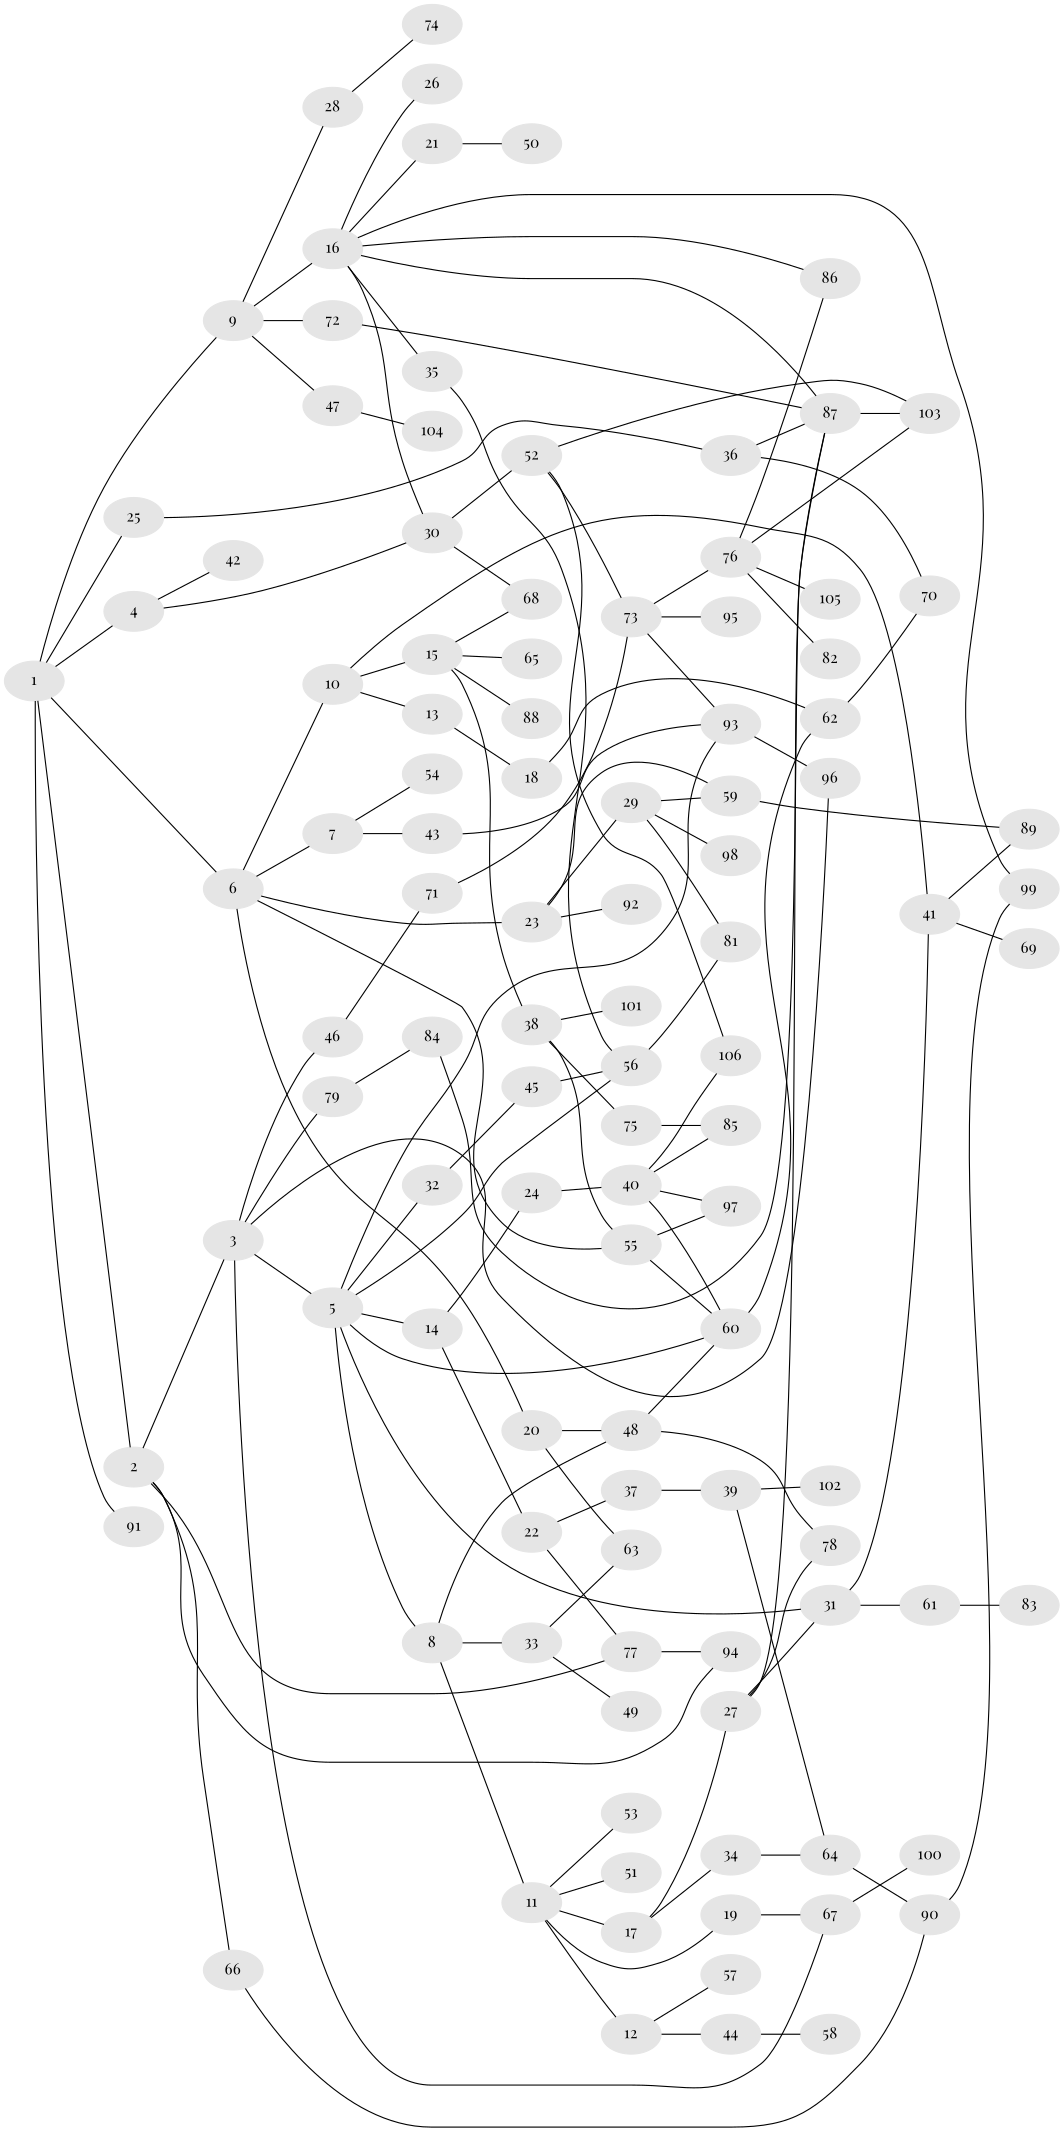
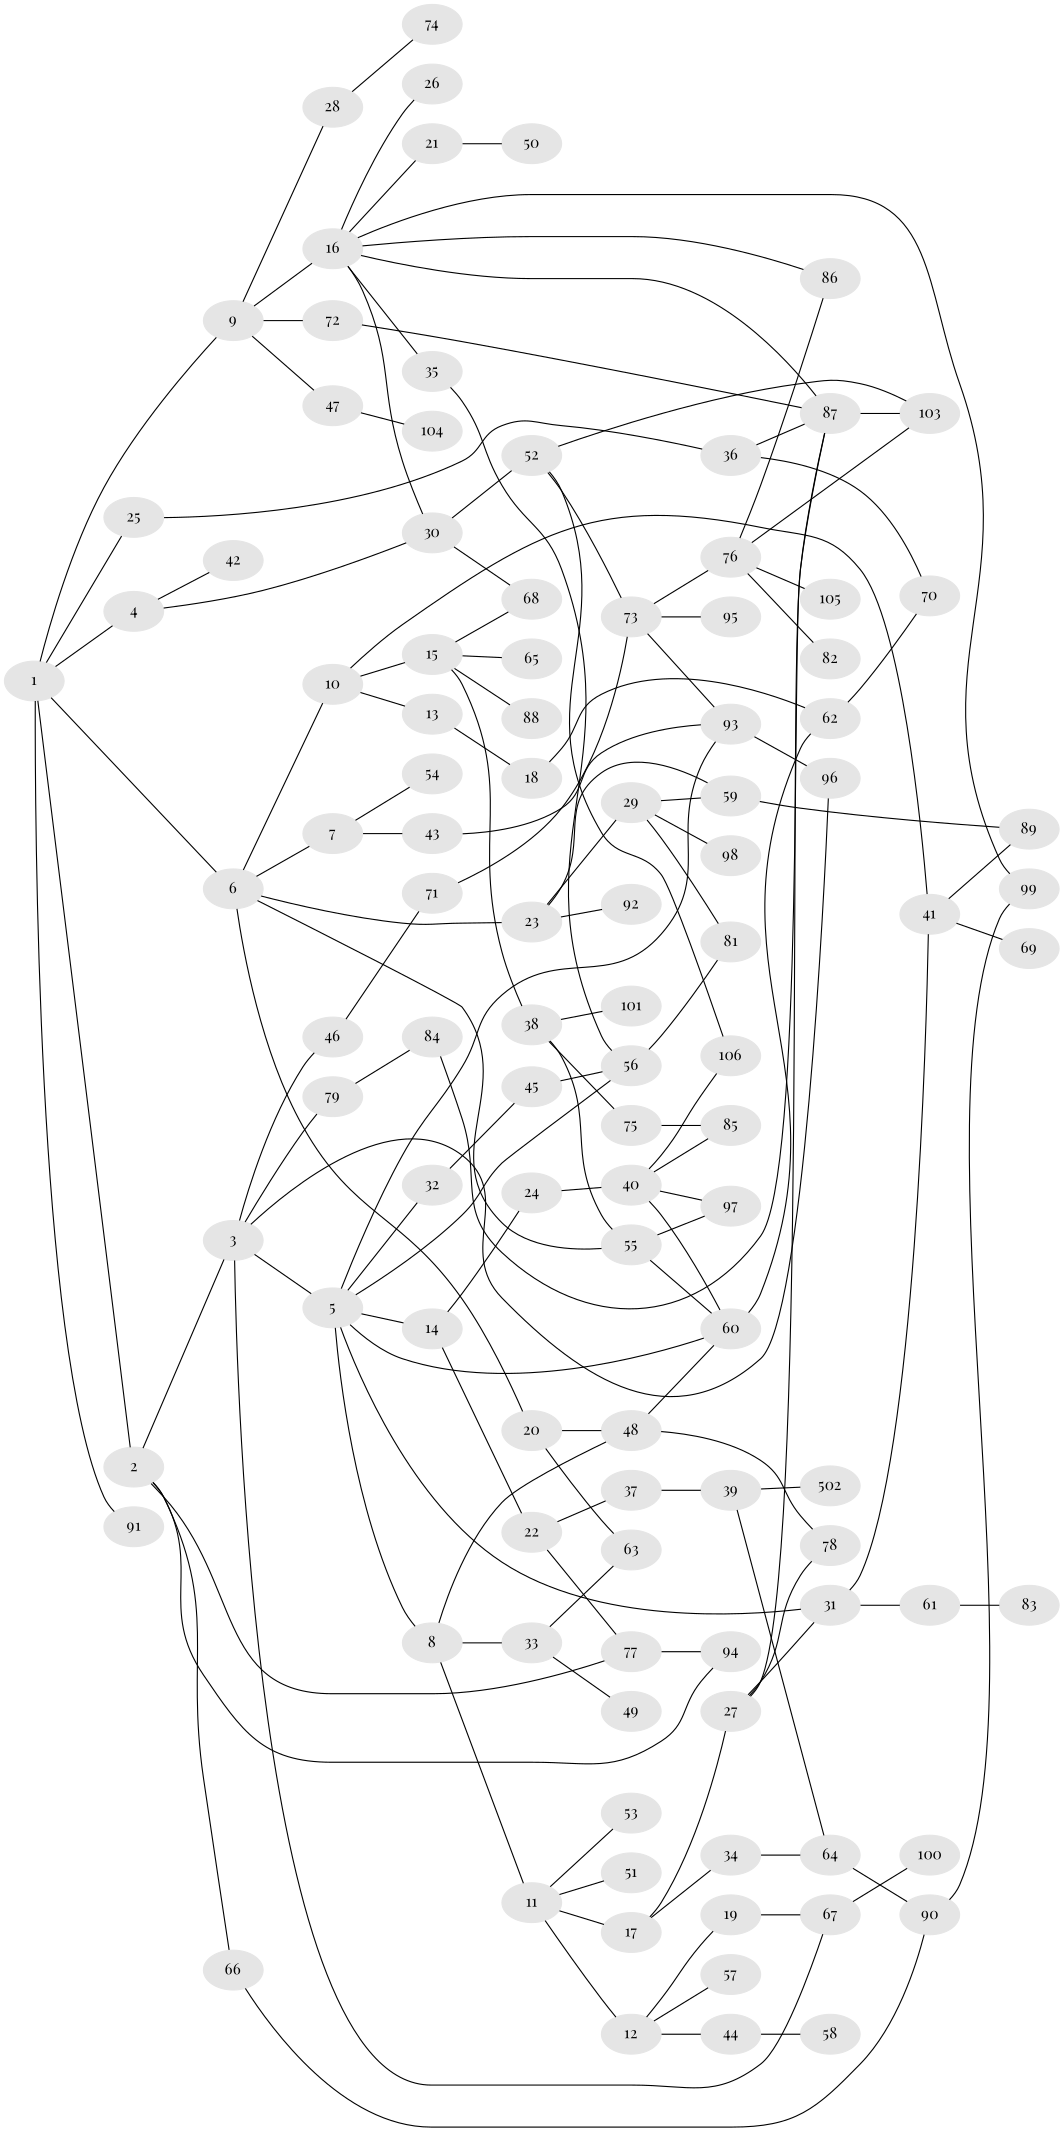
(830, 1486) -> (830, 1486)
(627, 1969) -> (679, 1974)
